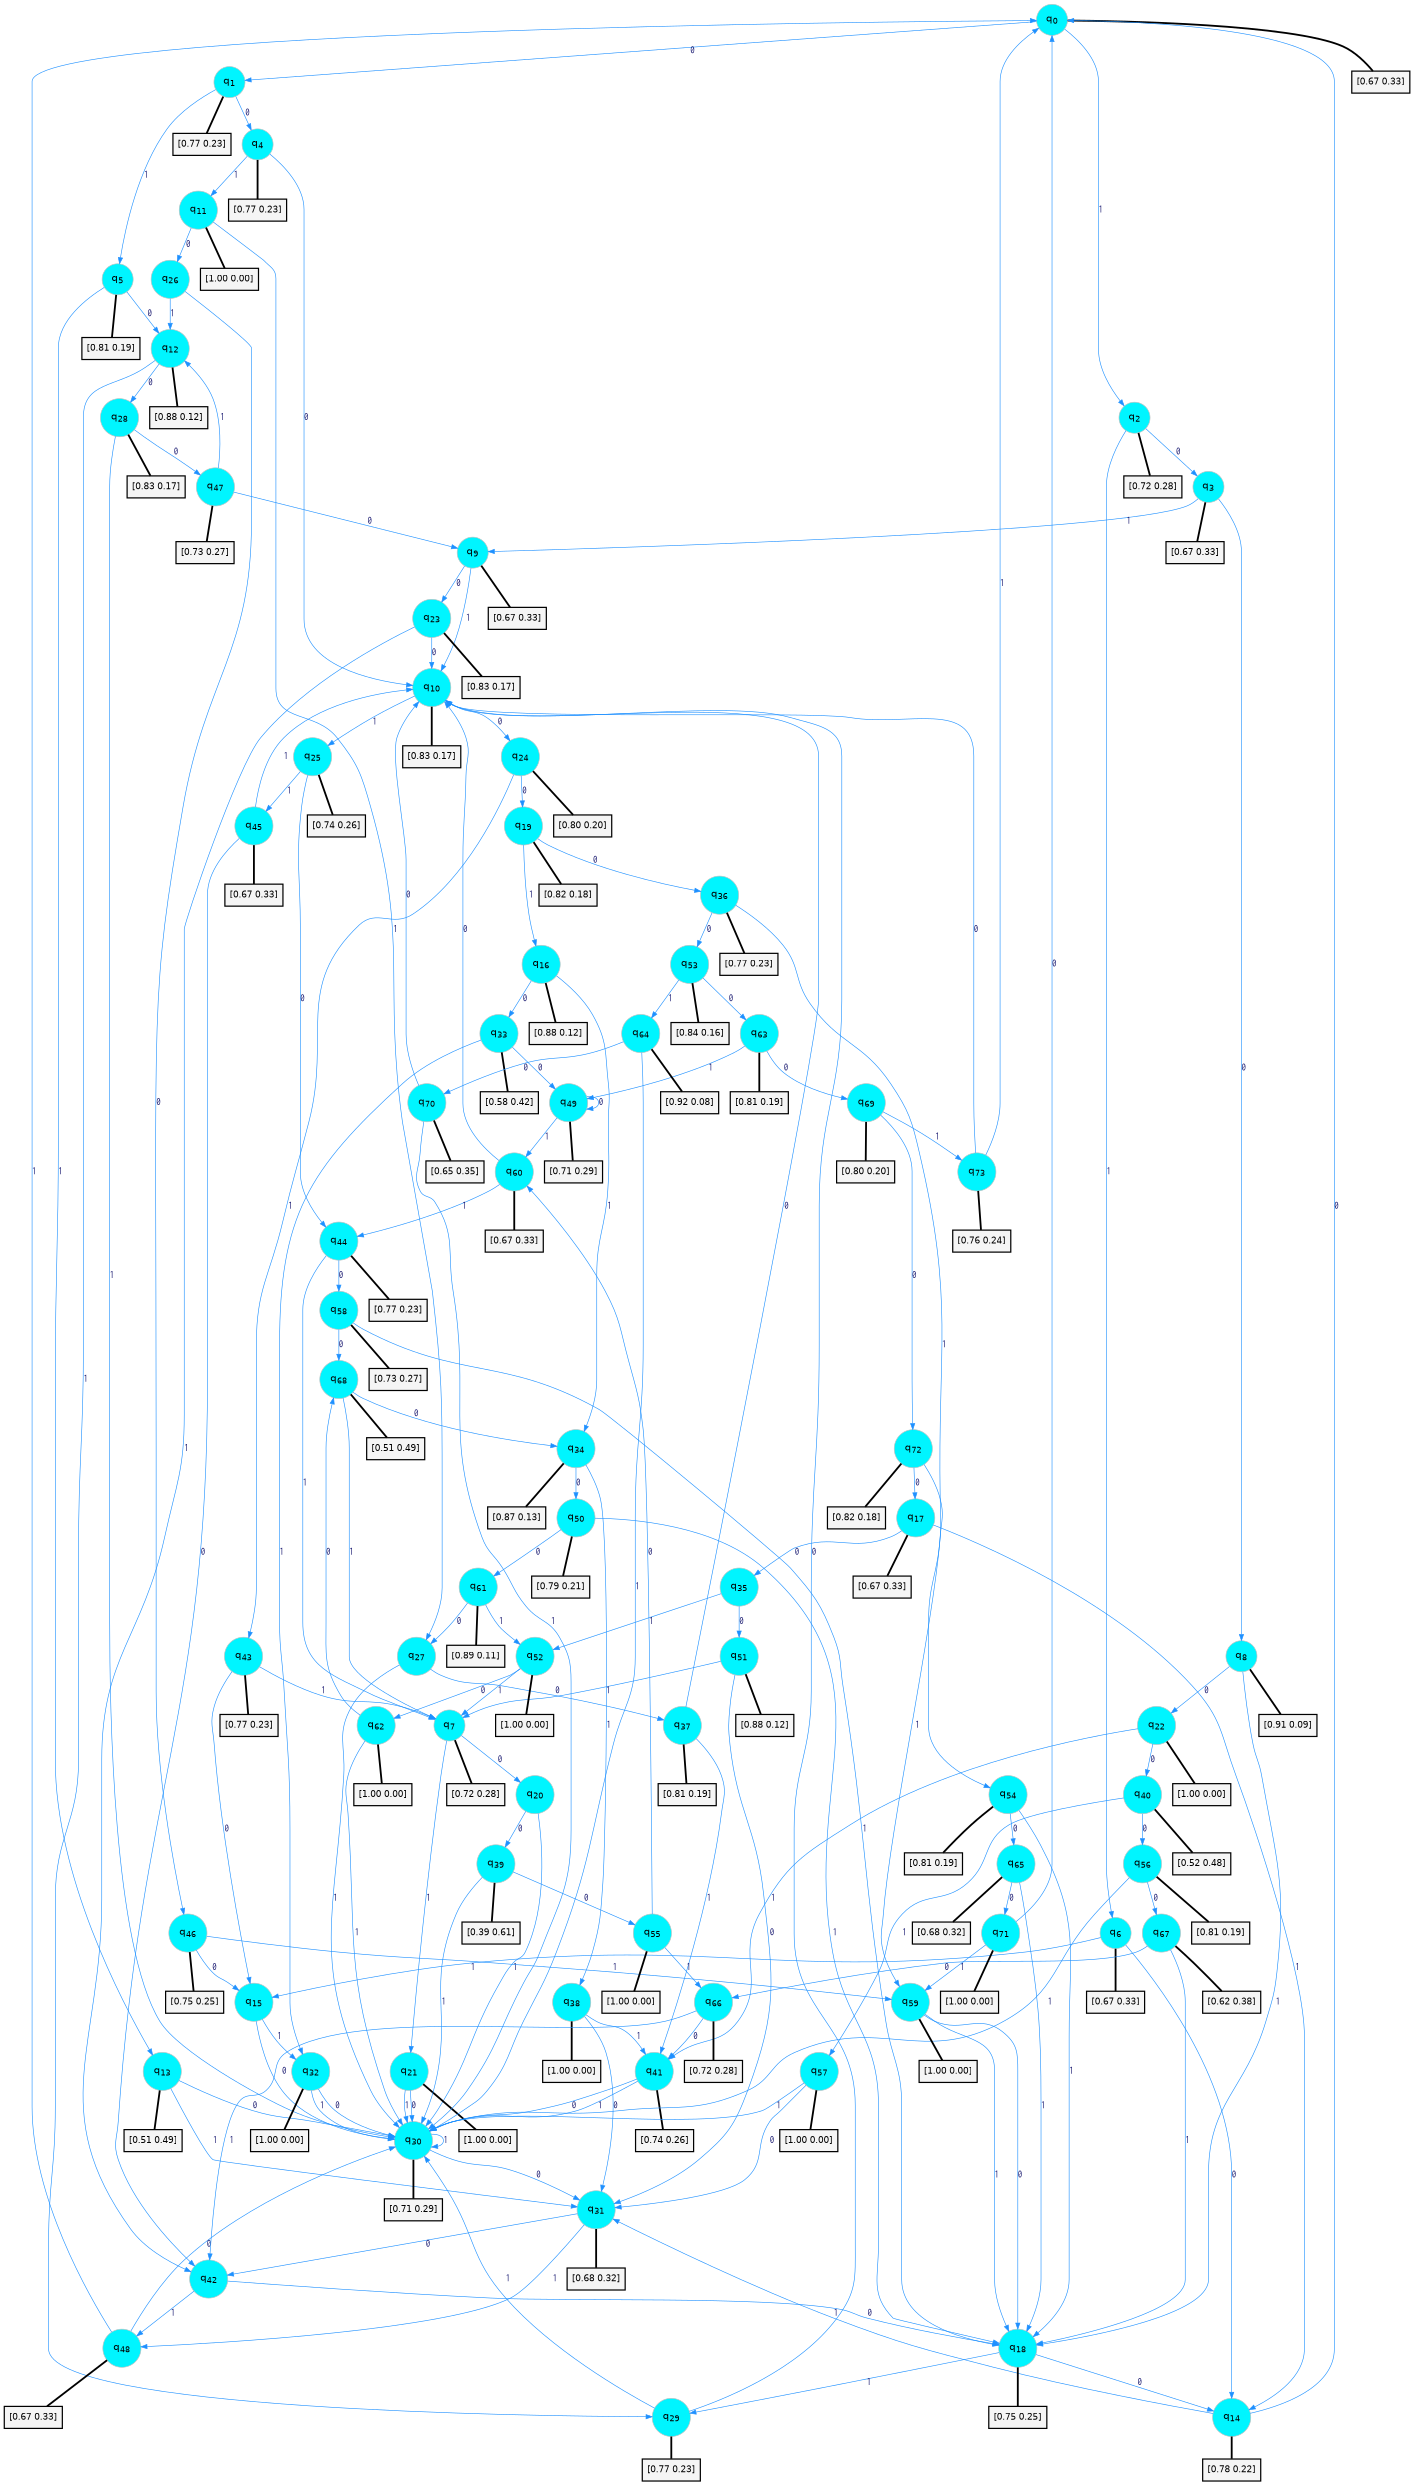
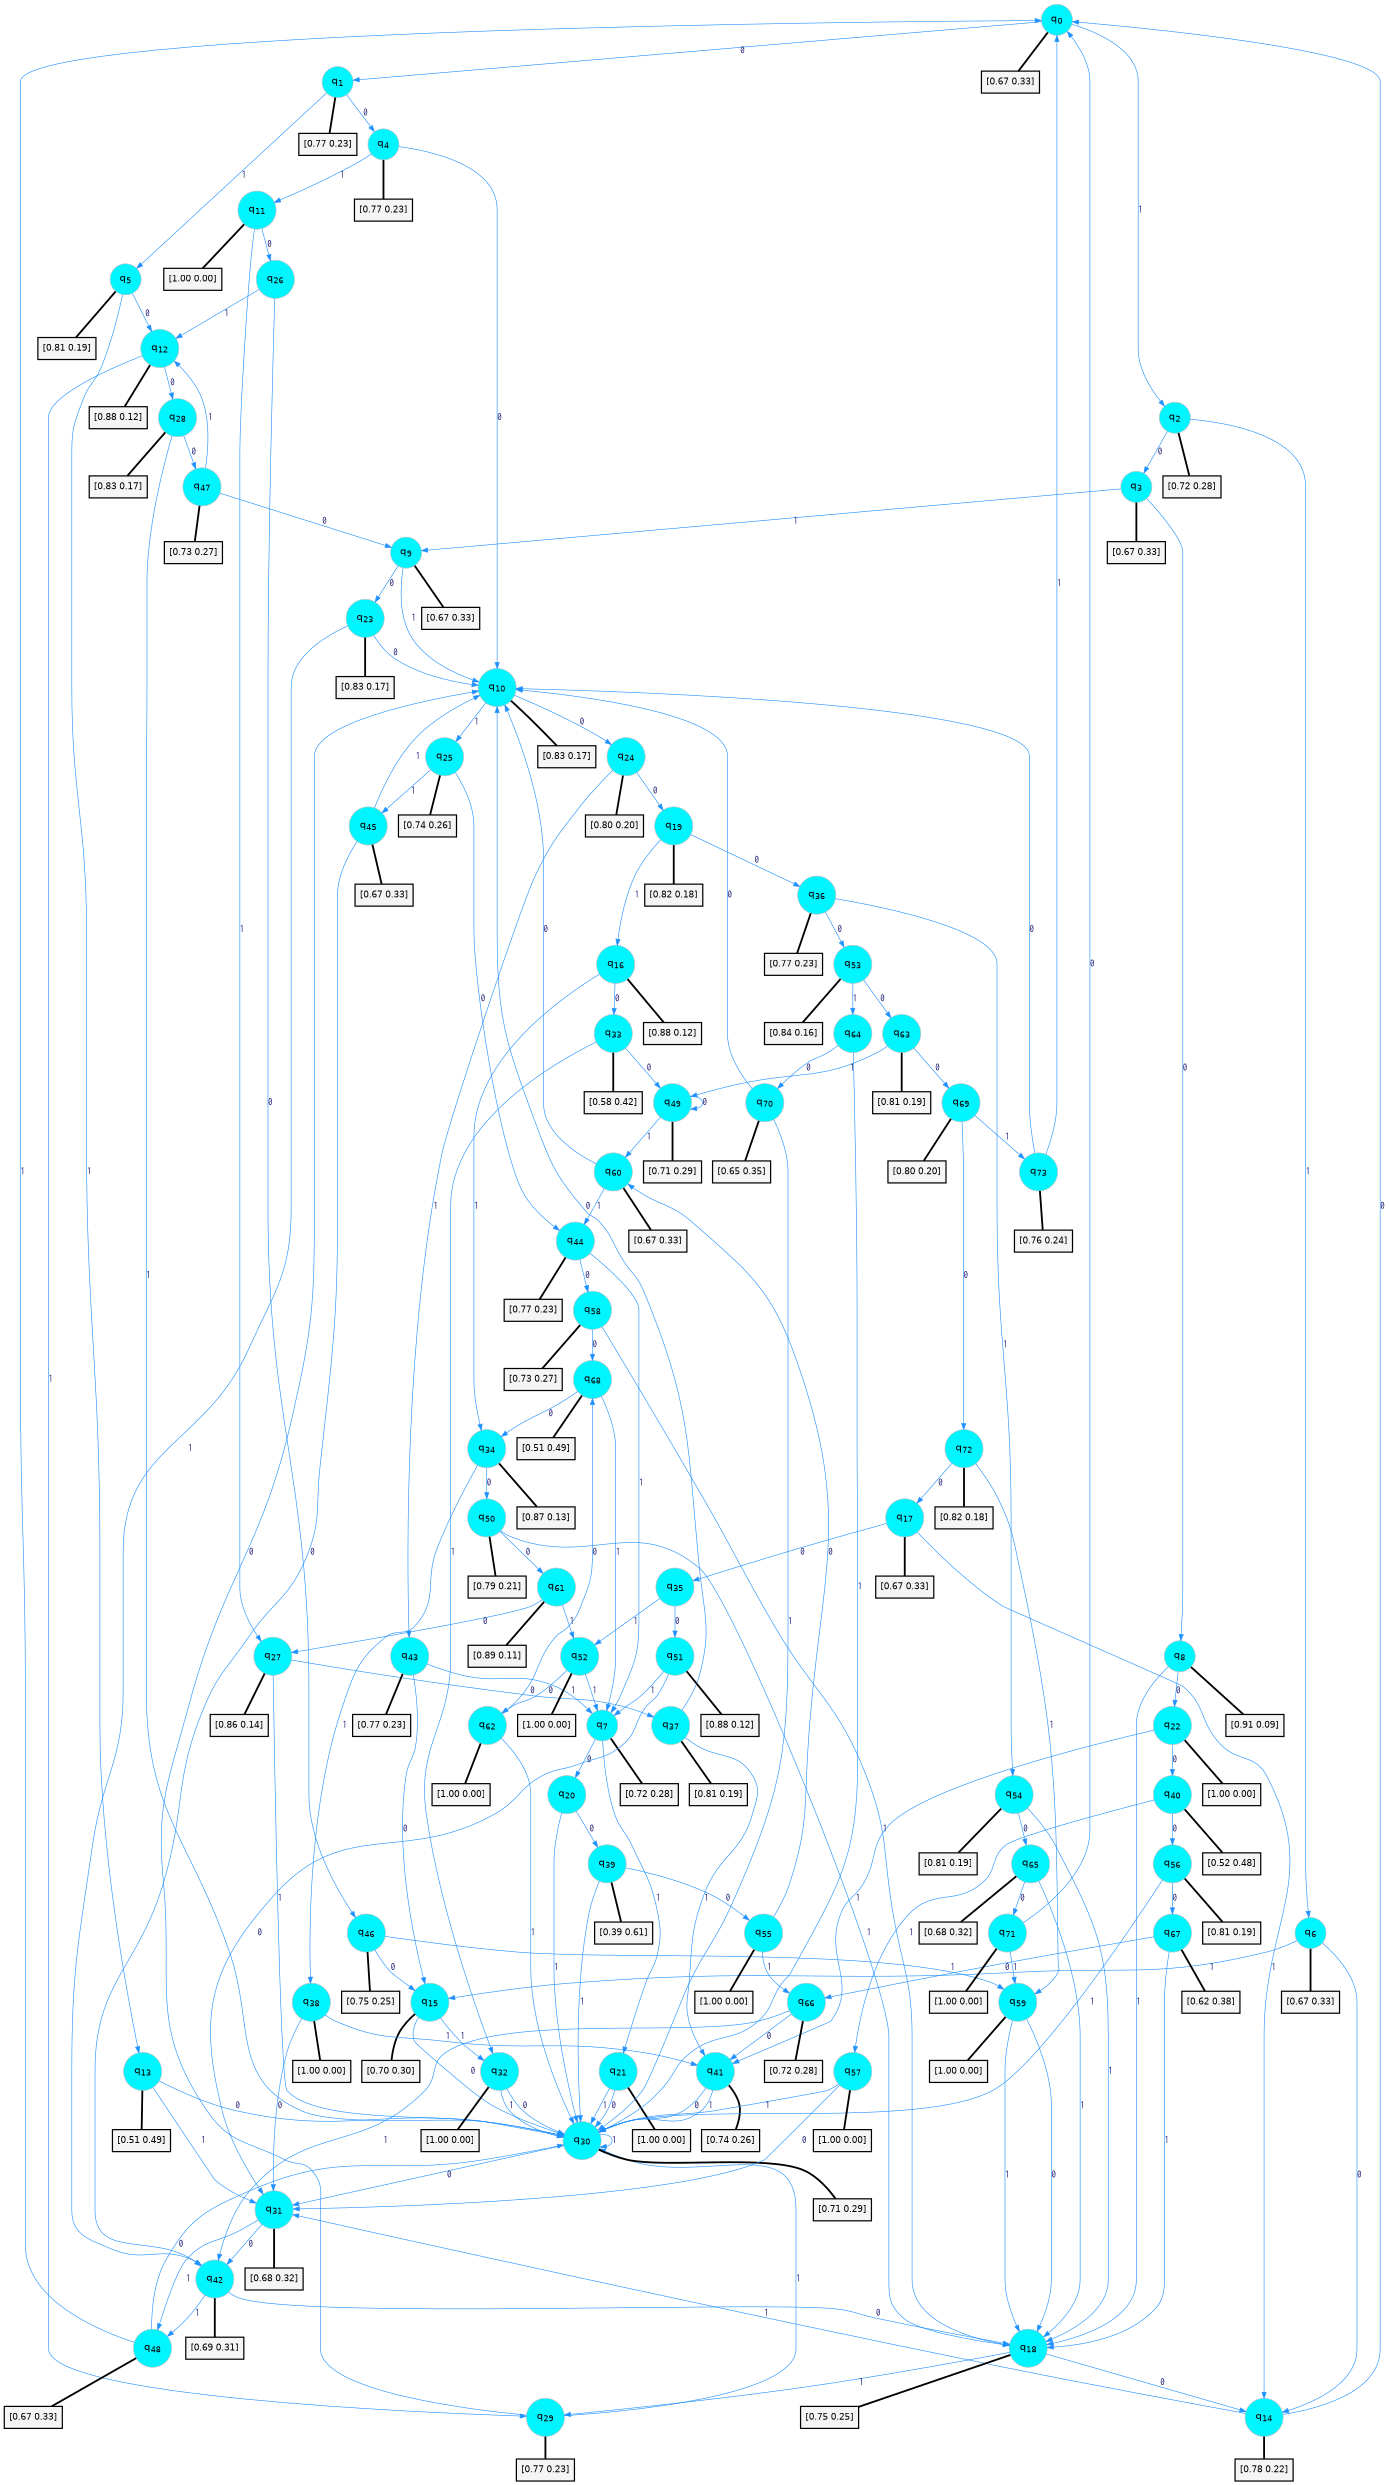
(690, 1103) -> none
none -> (239, 1725)
none -> (391, 2071)
none -> (215, 2348)
